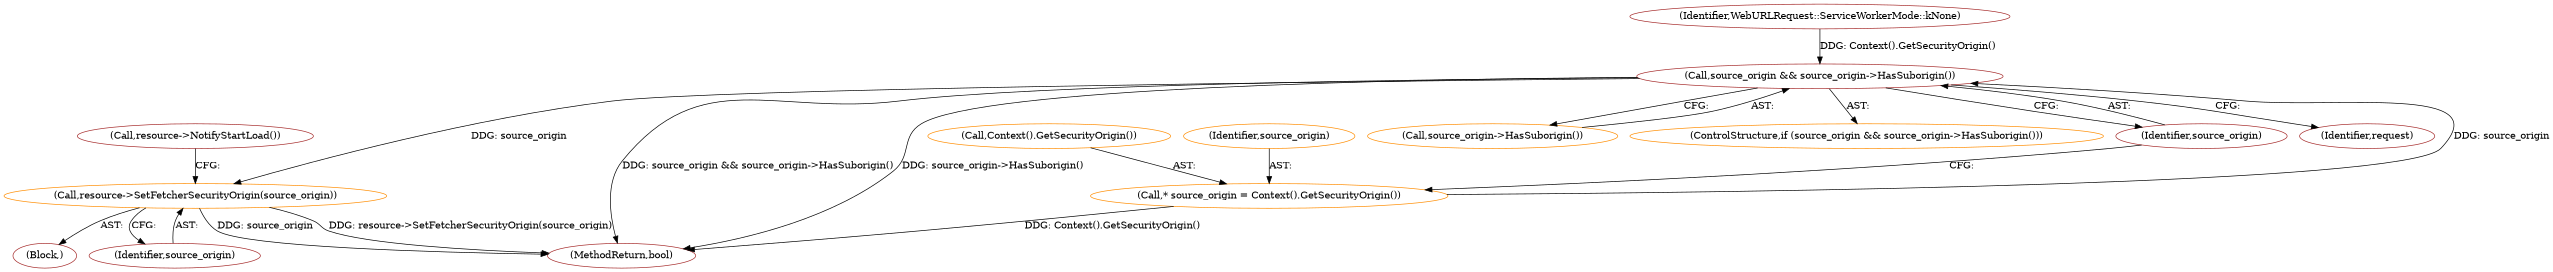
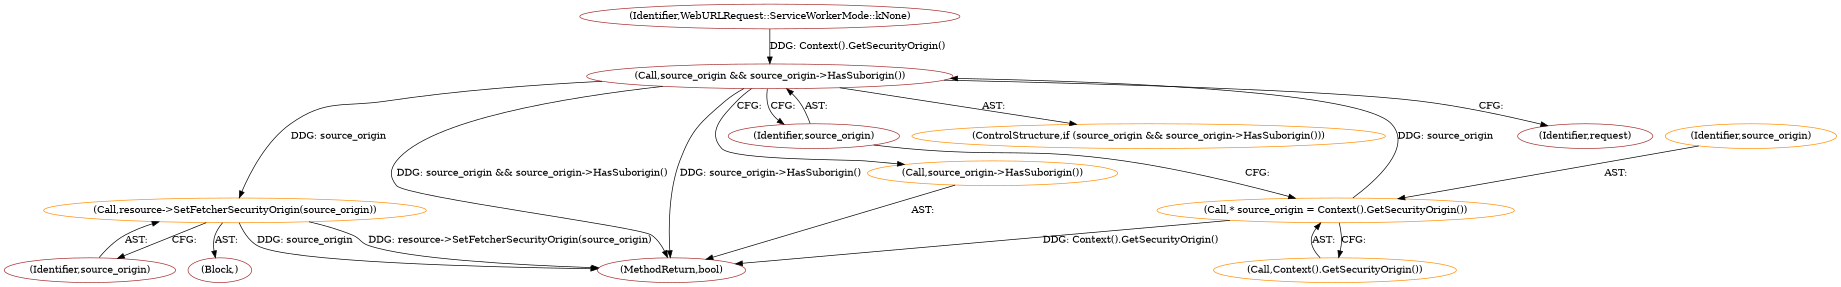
(1684, 116) -> (834, 221)
(195, 136) -> none
none -> (1341, 237)
